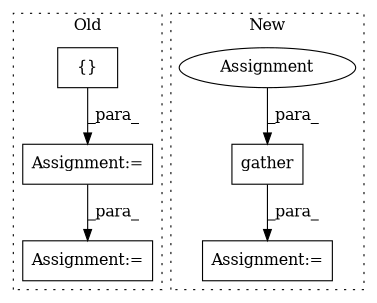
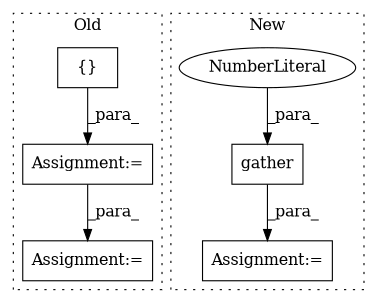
(267, 68) -> (267, 68)
